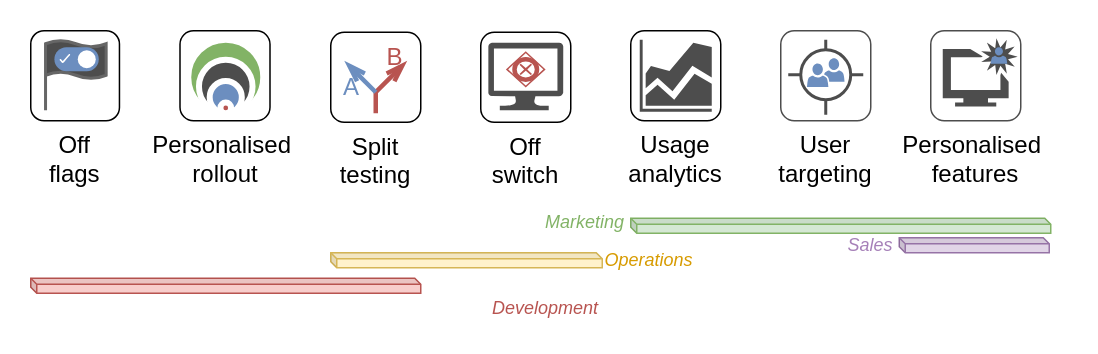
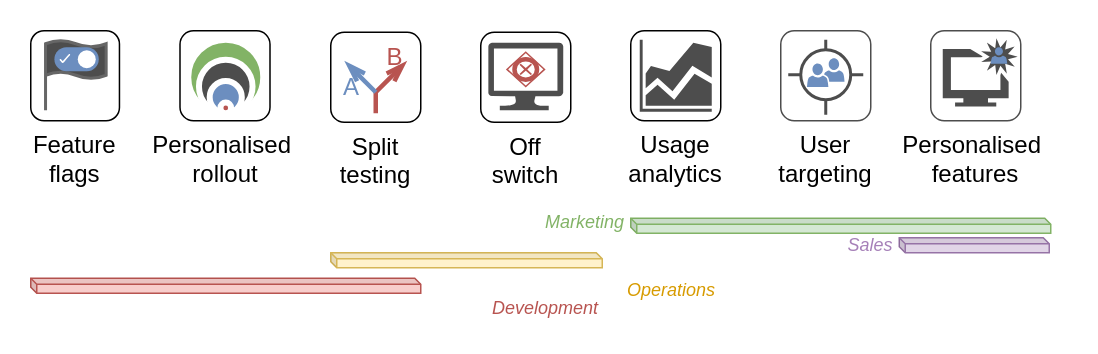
(75, 160) -> (75, 160)
(647, 260) -> (670, 290)
